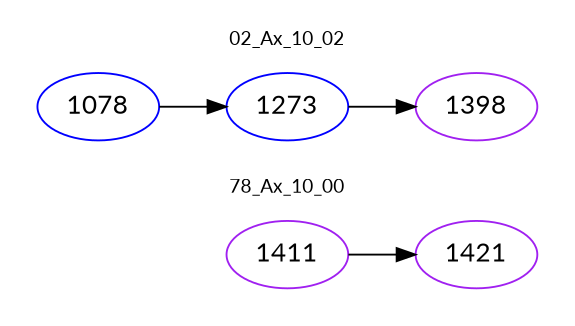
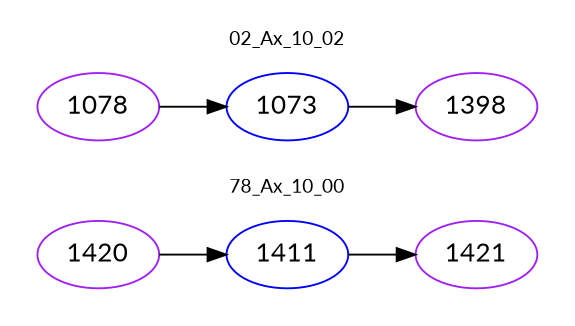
(98, 107) -> (98, 107)
(287, 107) -> (287, 107)
none -> (98, 255)
(287, 255) -> (287, 255)
